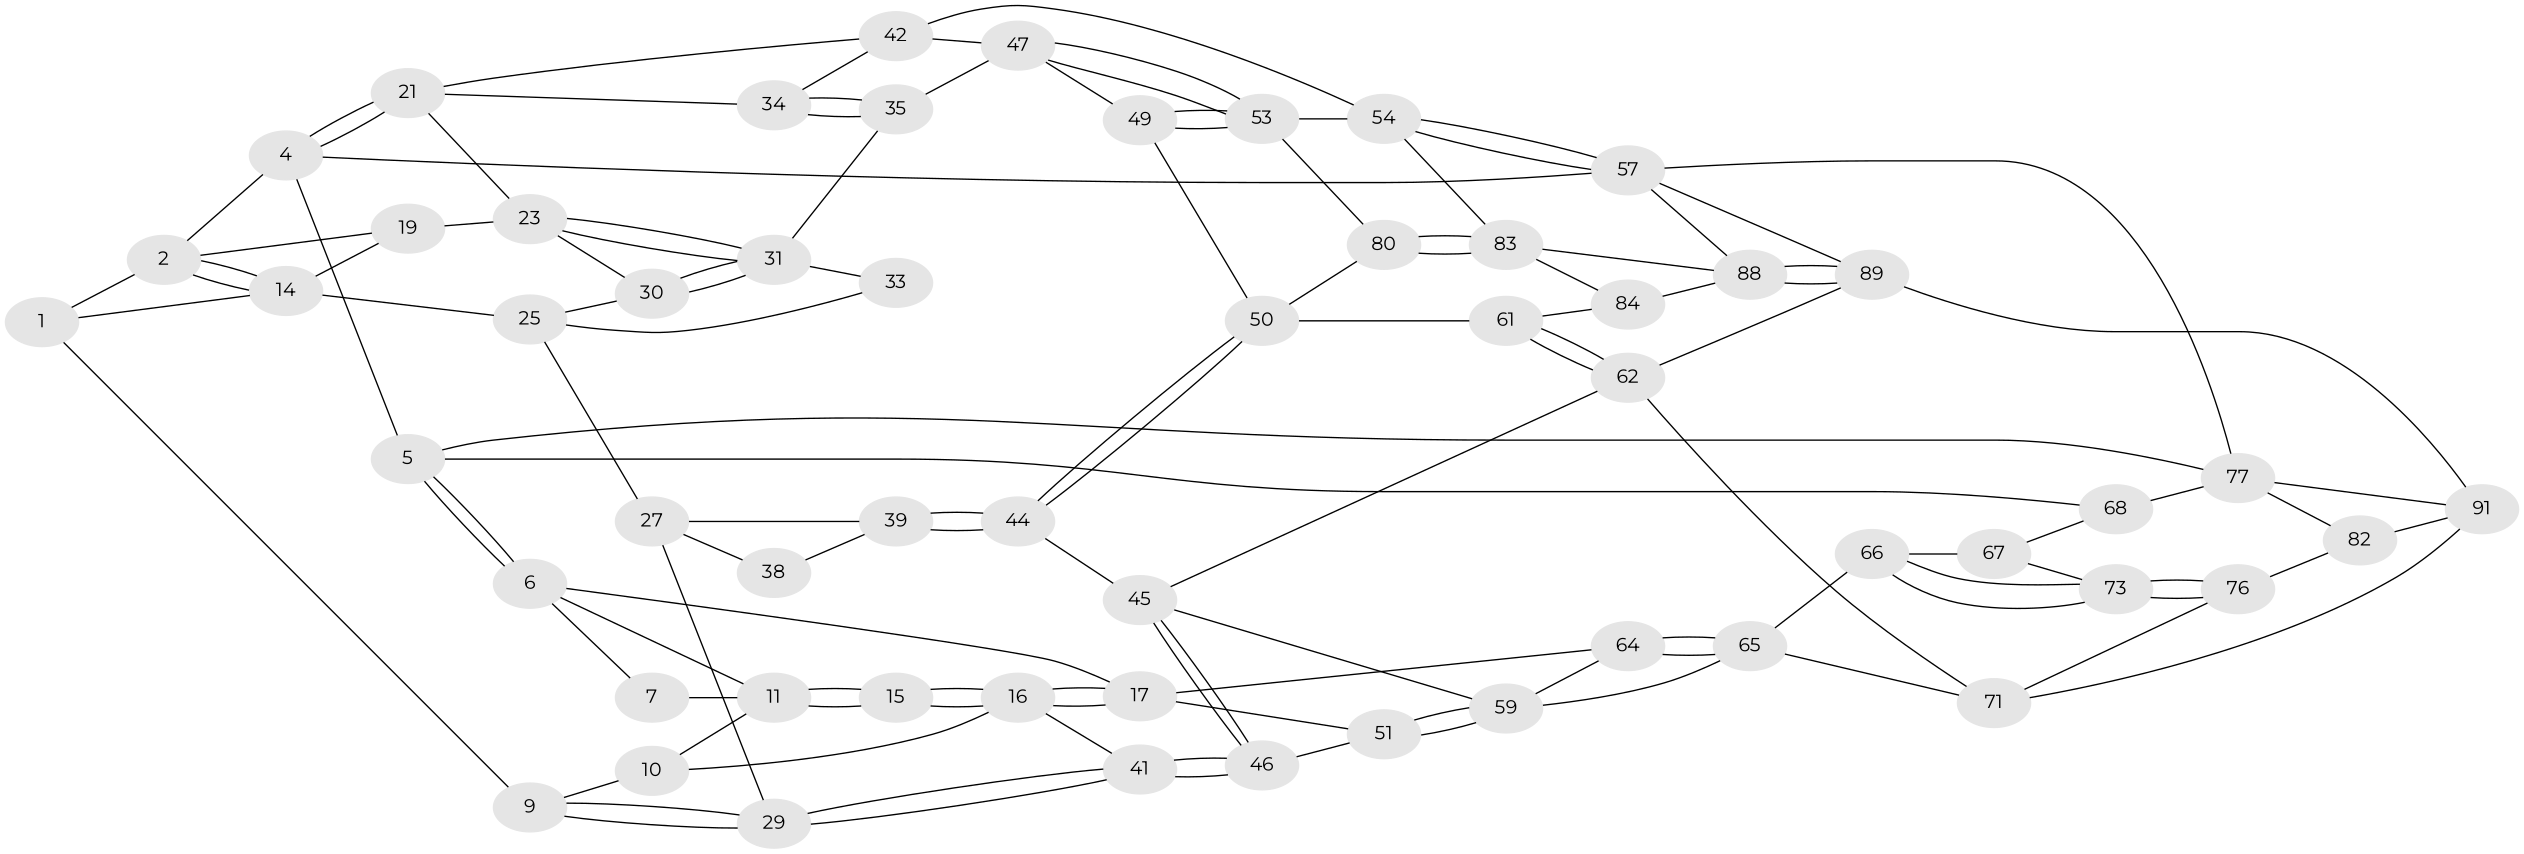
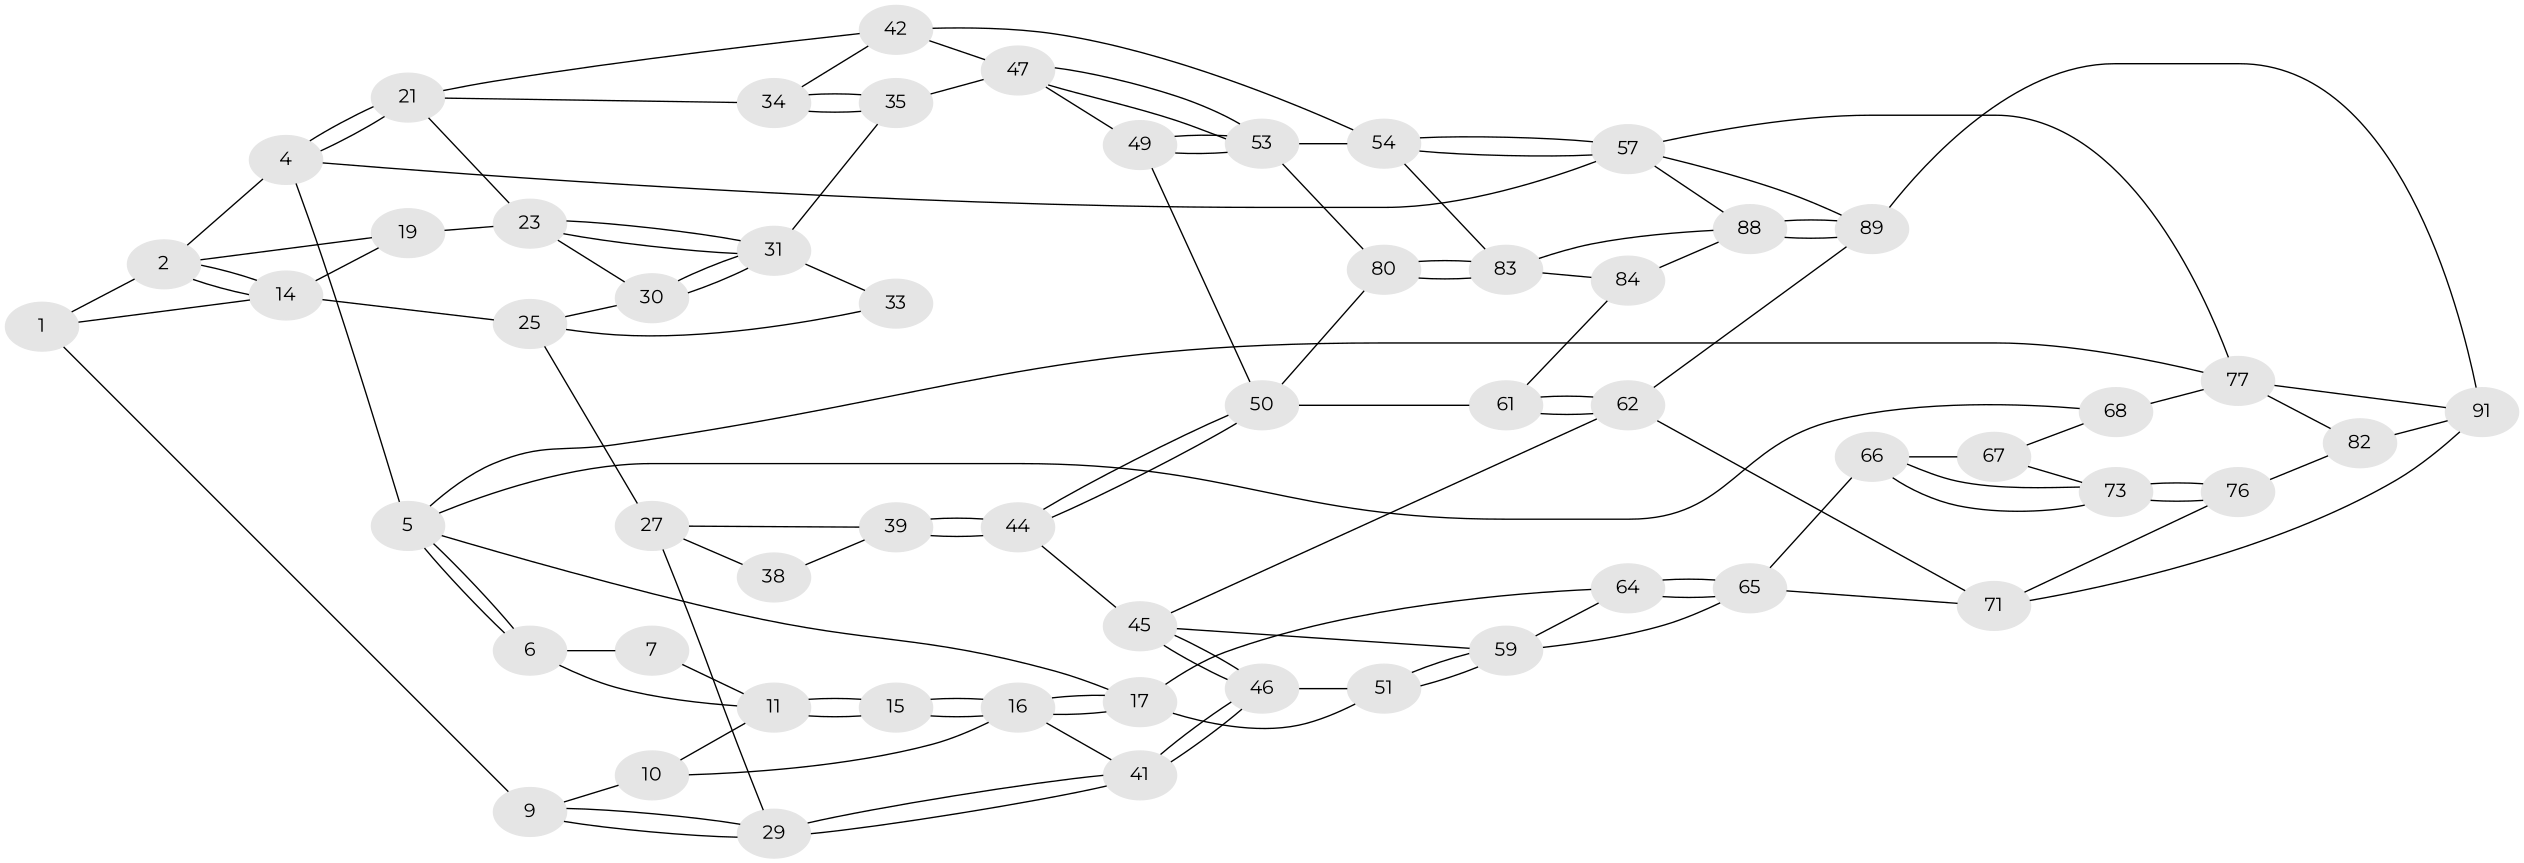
(840, 626) -> (773, 621)
